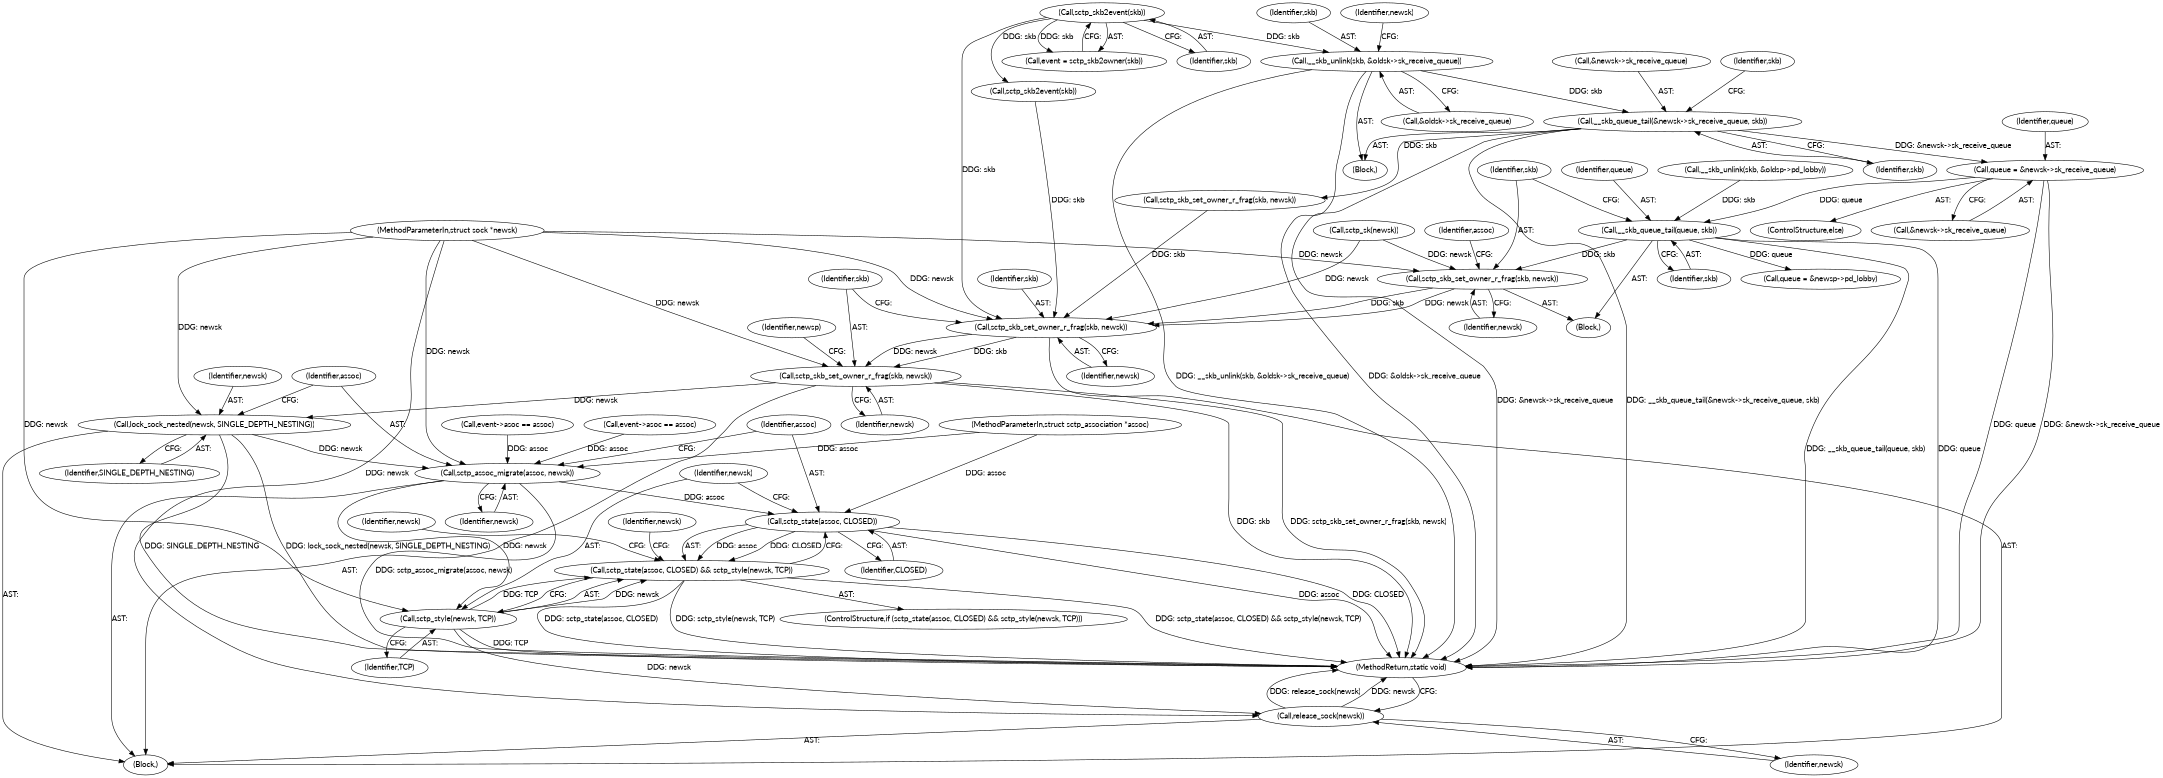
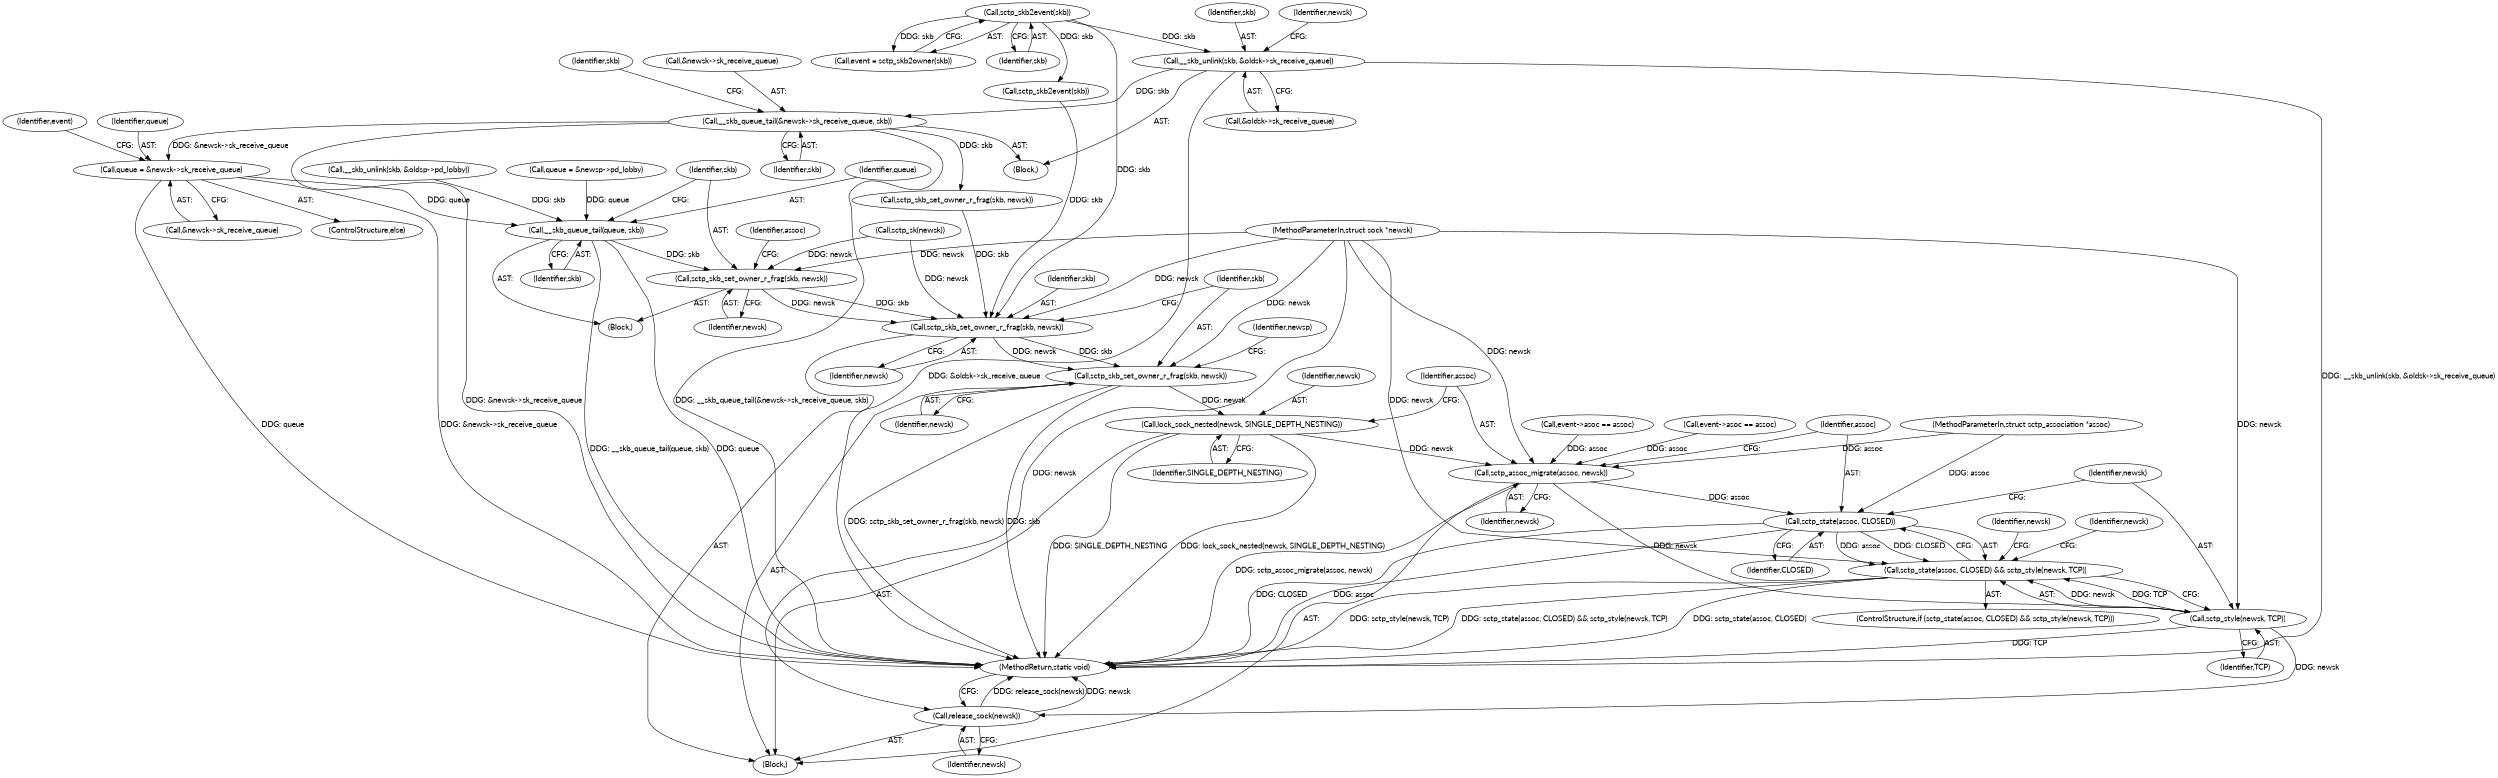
none -> (45, 122)
(1737, 254) -> (586, 198)
(205, 263) -> (1489, 535)
